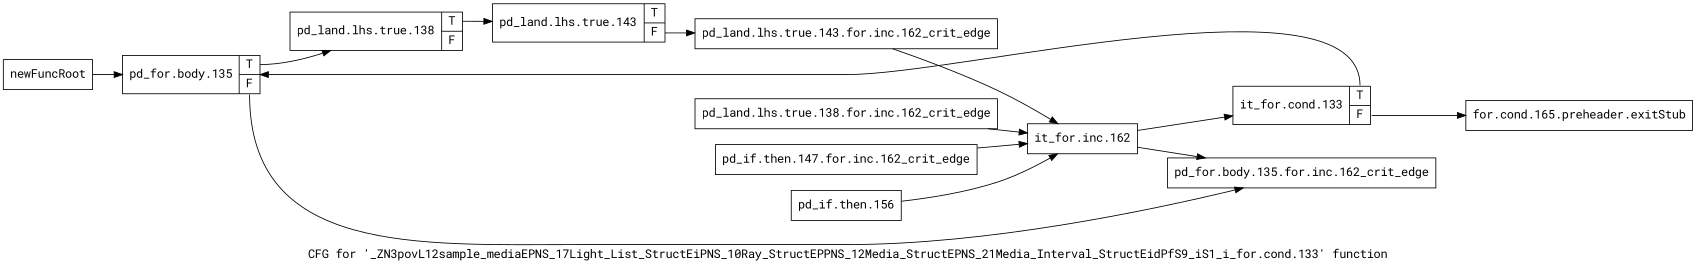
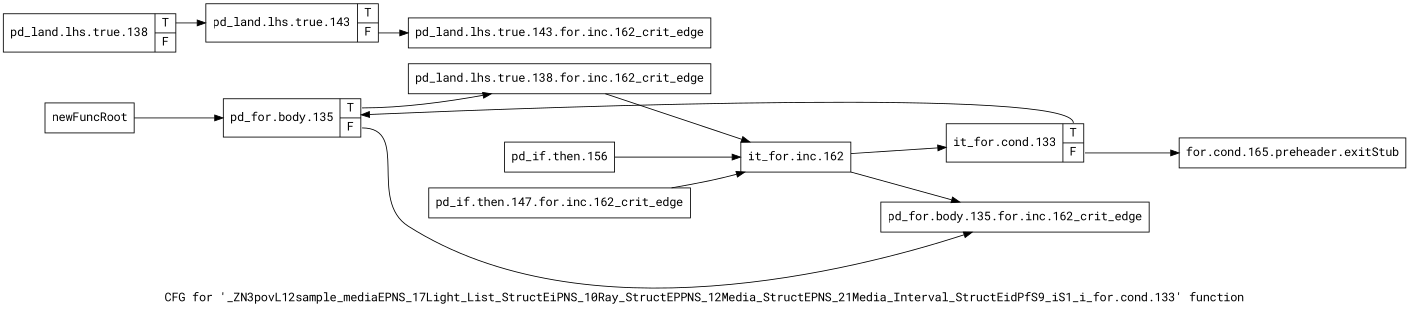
(292, 61) -> (423, 104)
(974, 80) -> none
